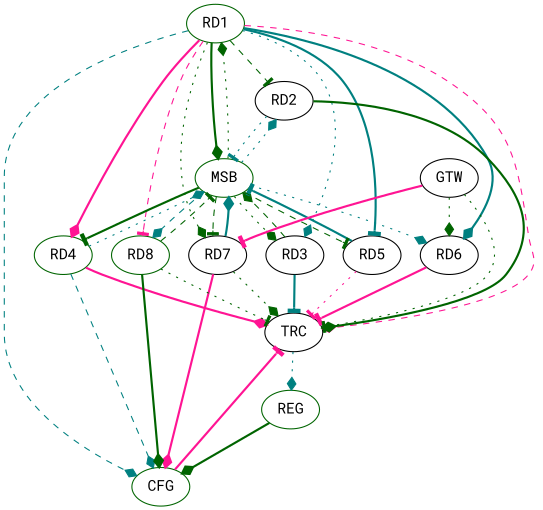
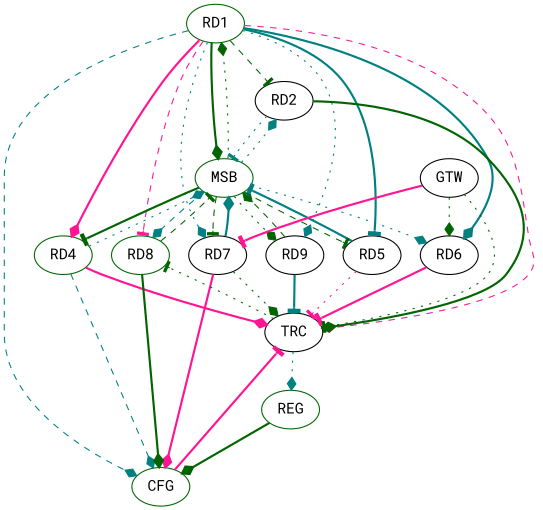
(182, 134) -> (182, 134)
(295, 255) -> (295, 255)
(215, 296) -> (222, 293)
